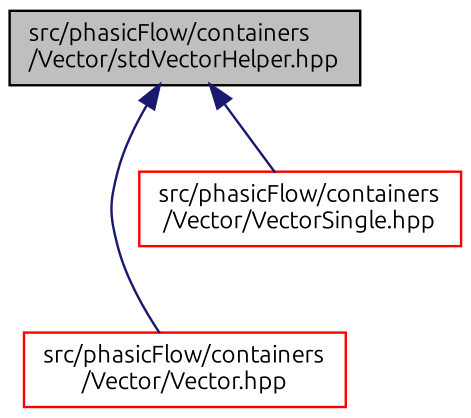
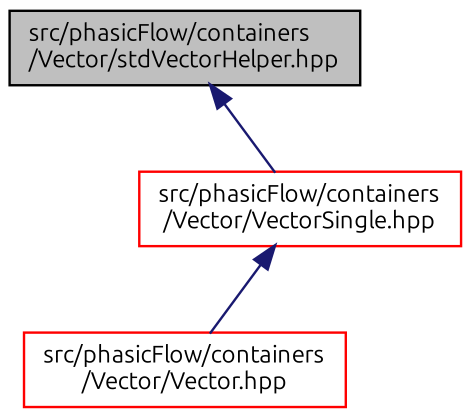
(112, 221) -> (235, 299)
